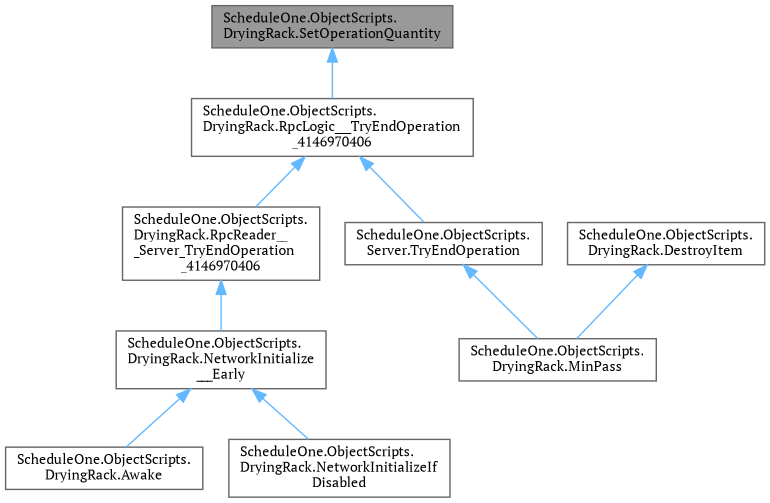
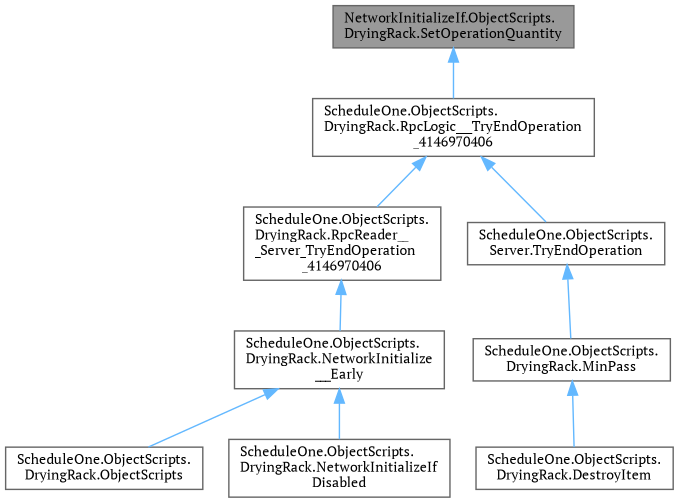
(332, 27) -> (453, 27)
(607, 307) -> (573, 421)
(104, 468) -> (104, 468)
